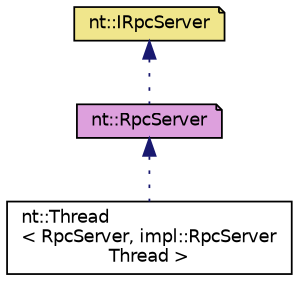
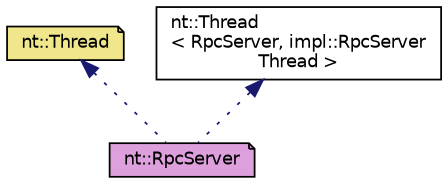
(149, 24) -> (65, 43)
(149, 179) -> (224, 118)
